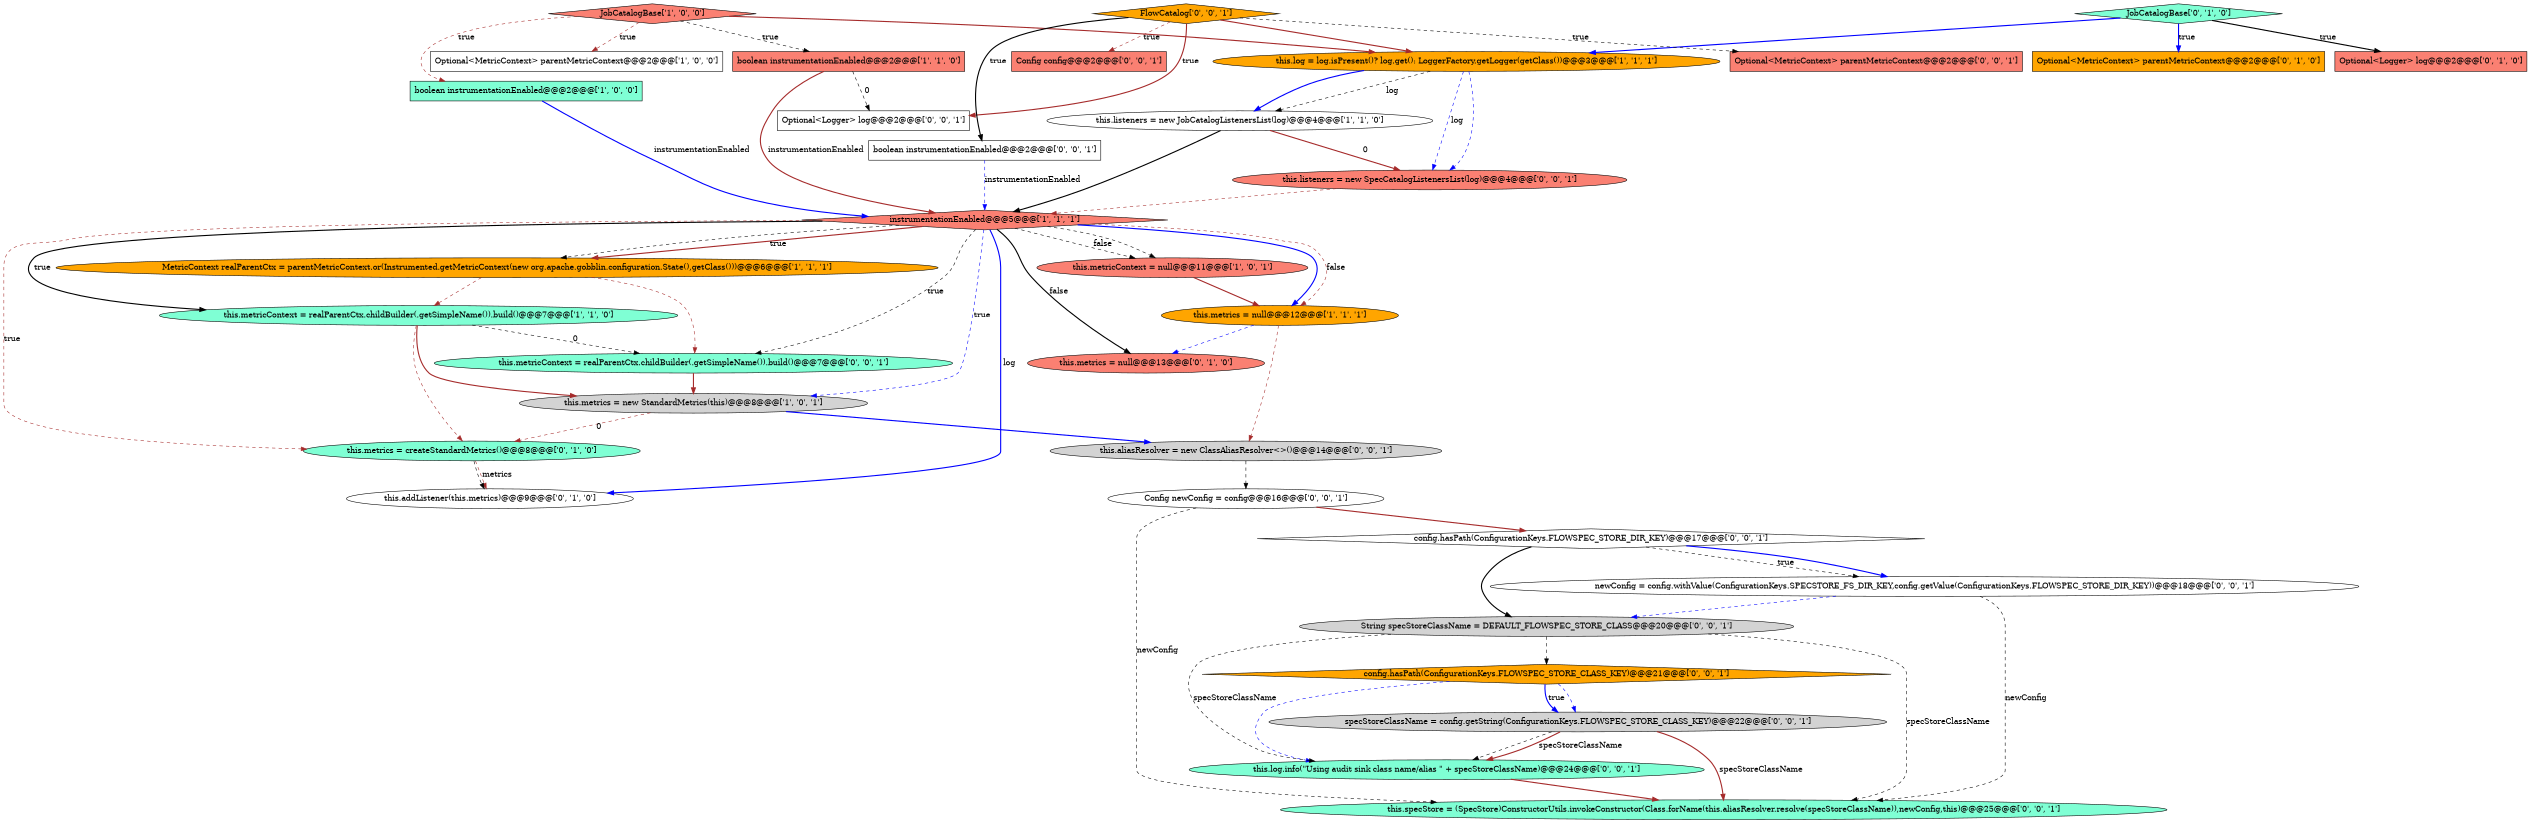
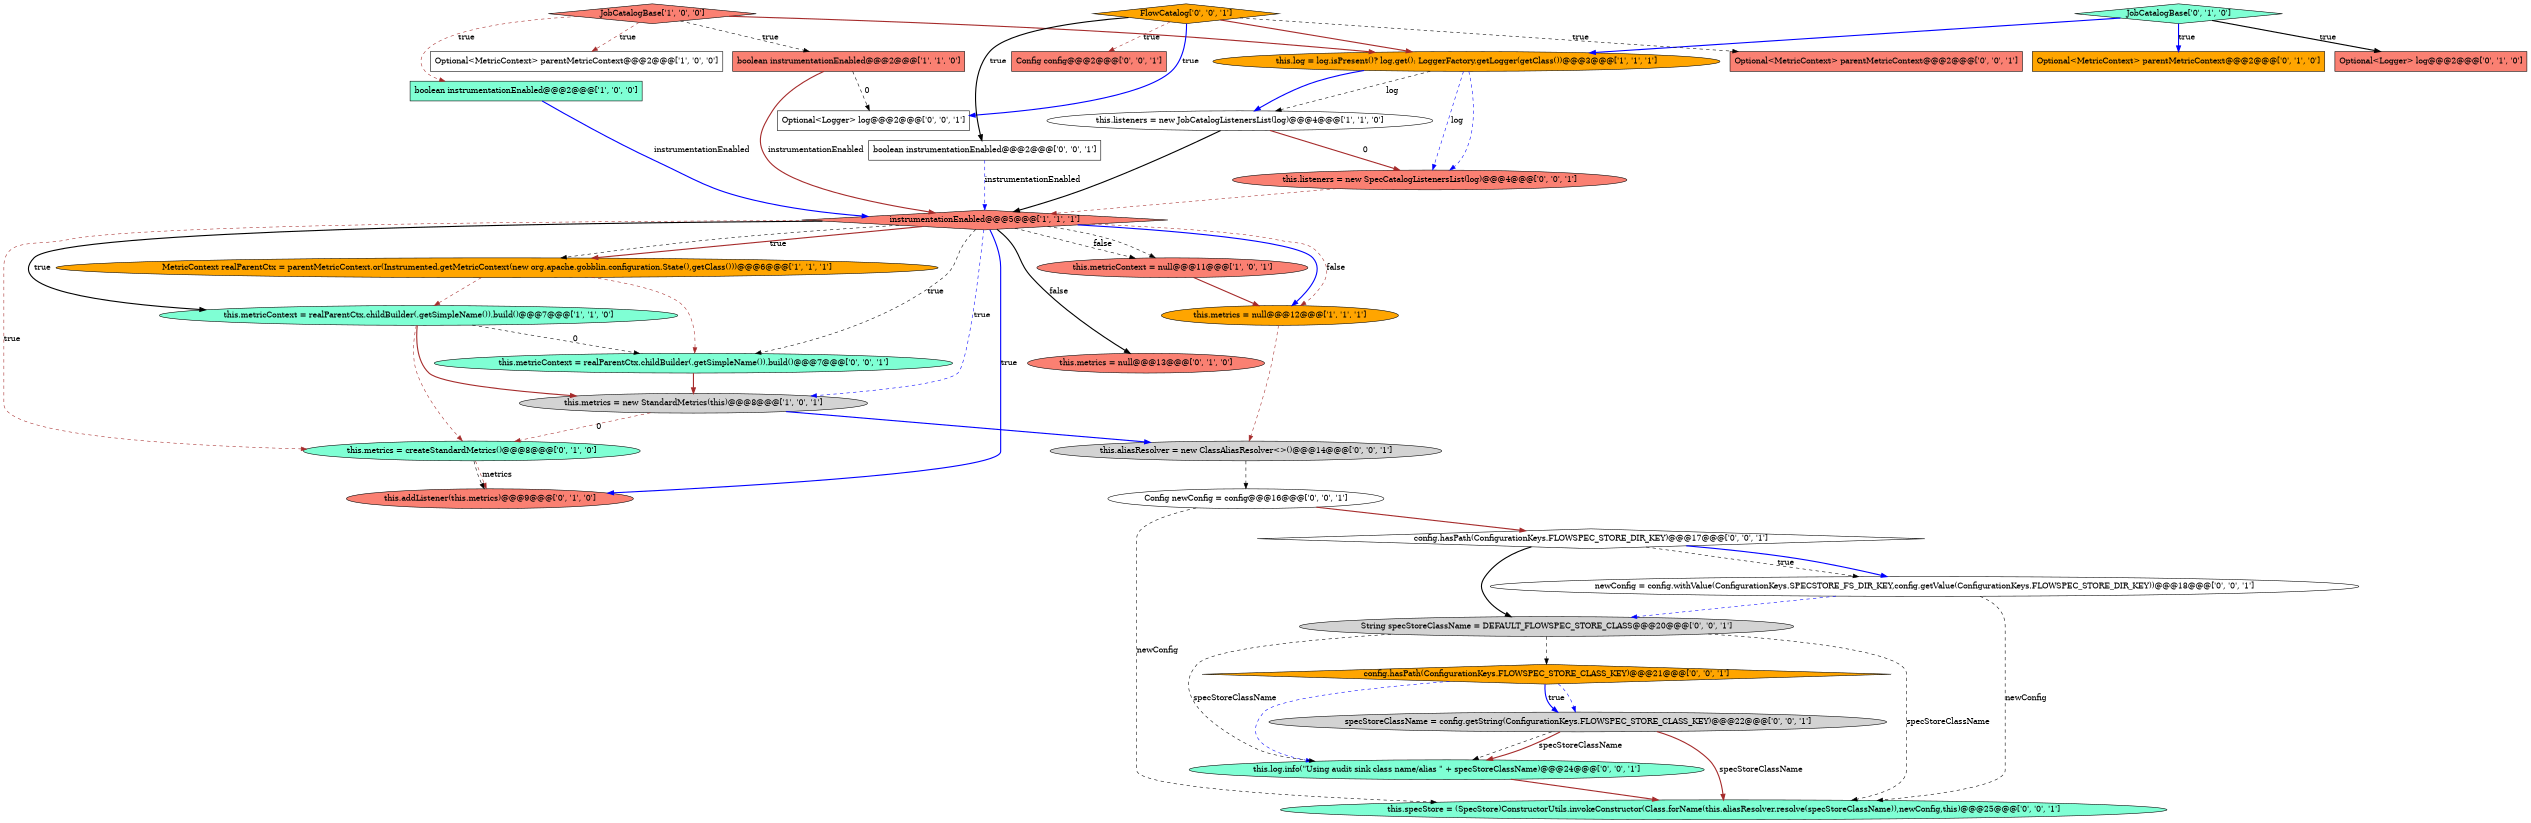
(1101, 98) -> (1101, 98)
(1216, 338) -> none
(1009, 363) -> (1009, 363)
(490, 499) -> (490, 499)
